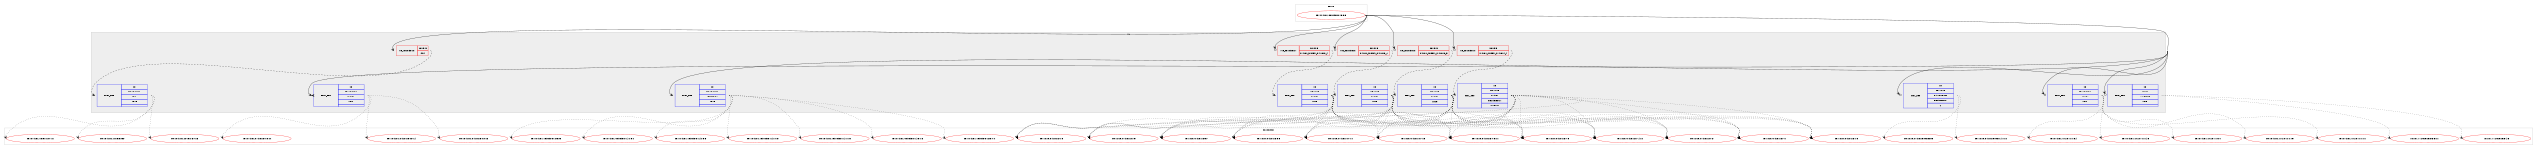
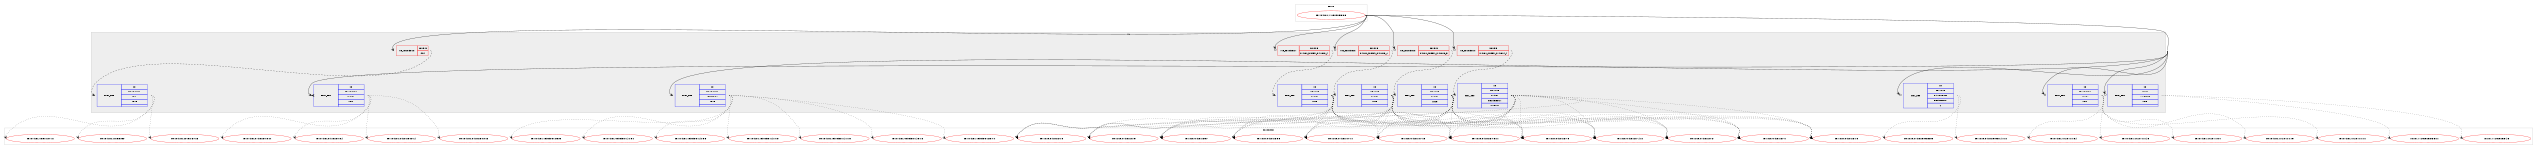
(1331, 15) -> (1331, 15)
none -> (329, 139)
